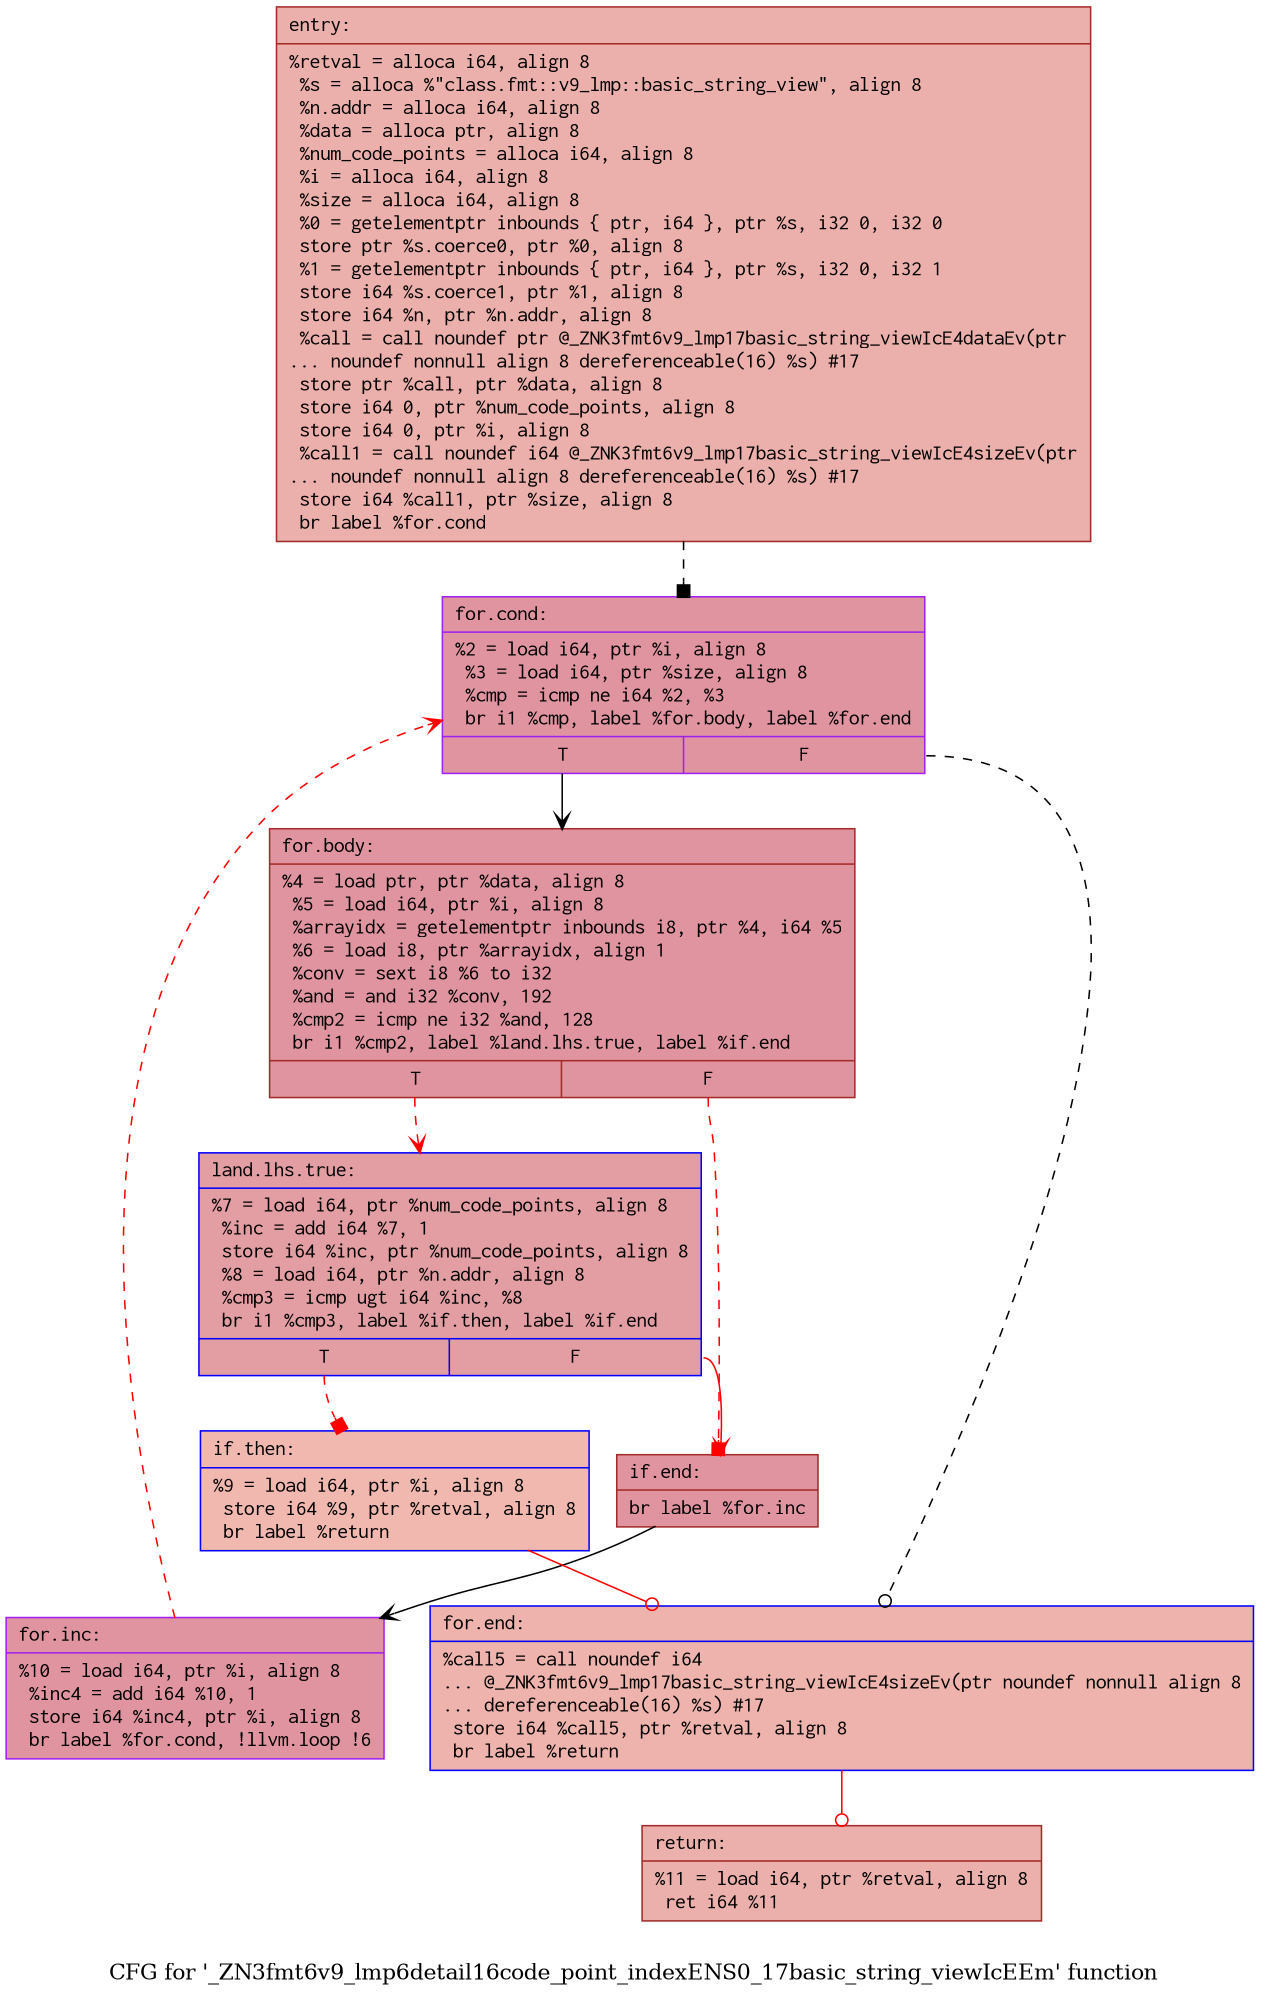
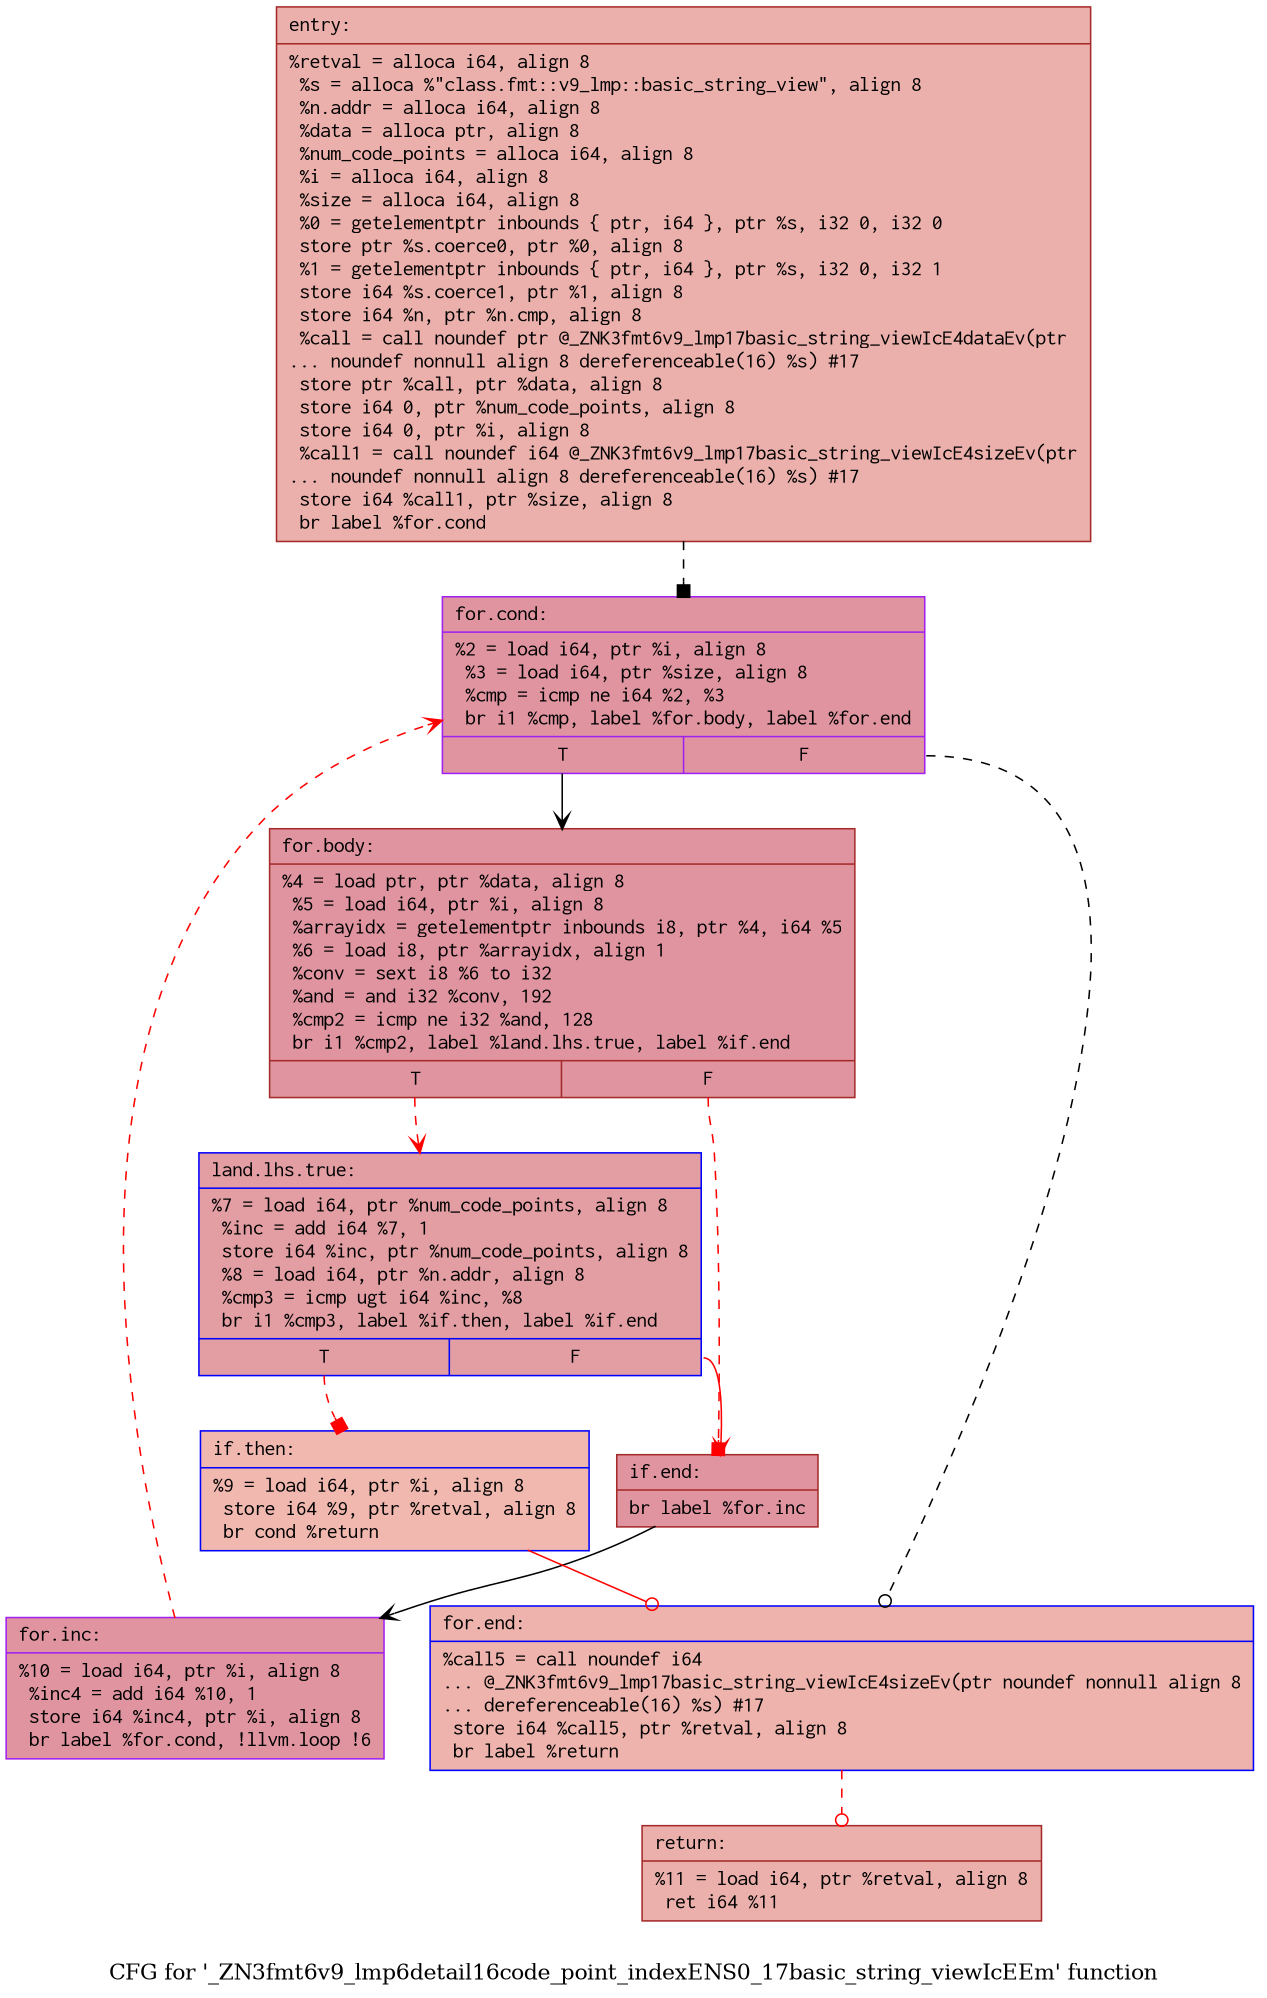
(471, 315) -> (465, 315)
(301, 1532) -> (296, 1532)
(842, 1792) -> (842, 1792)
